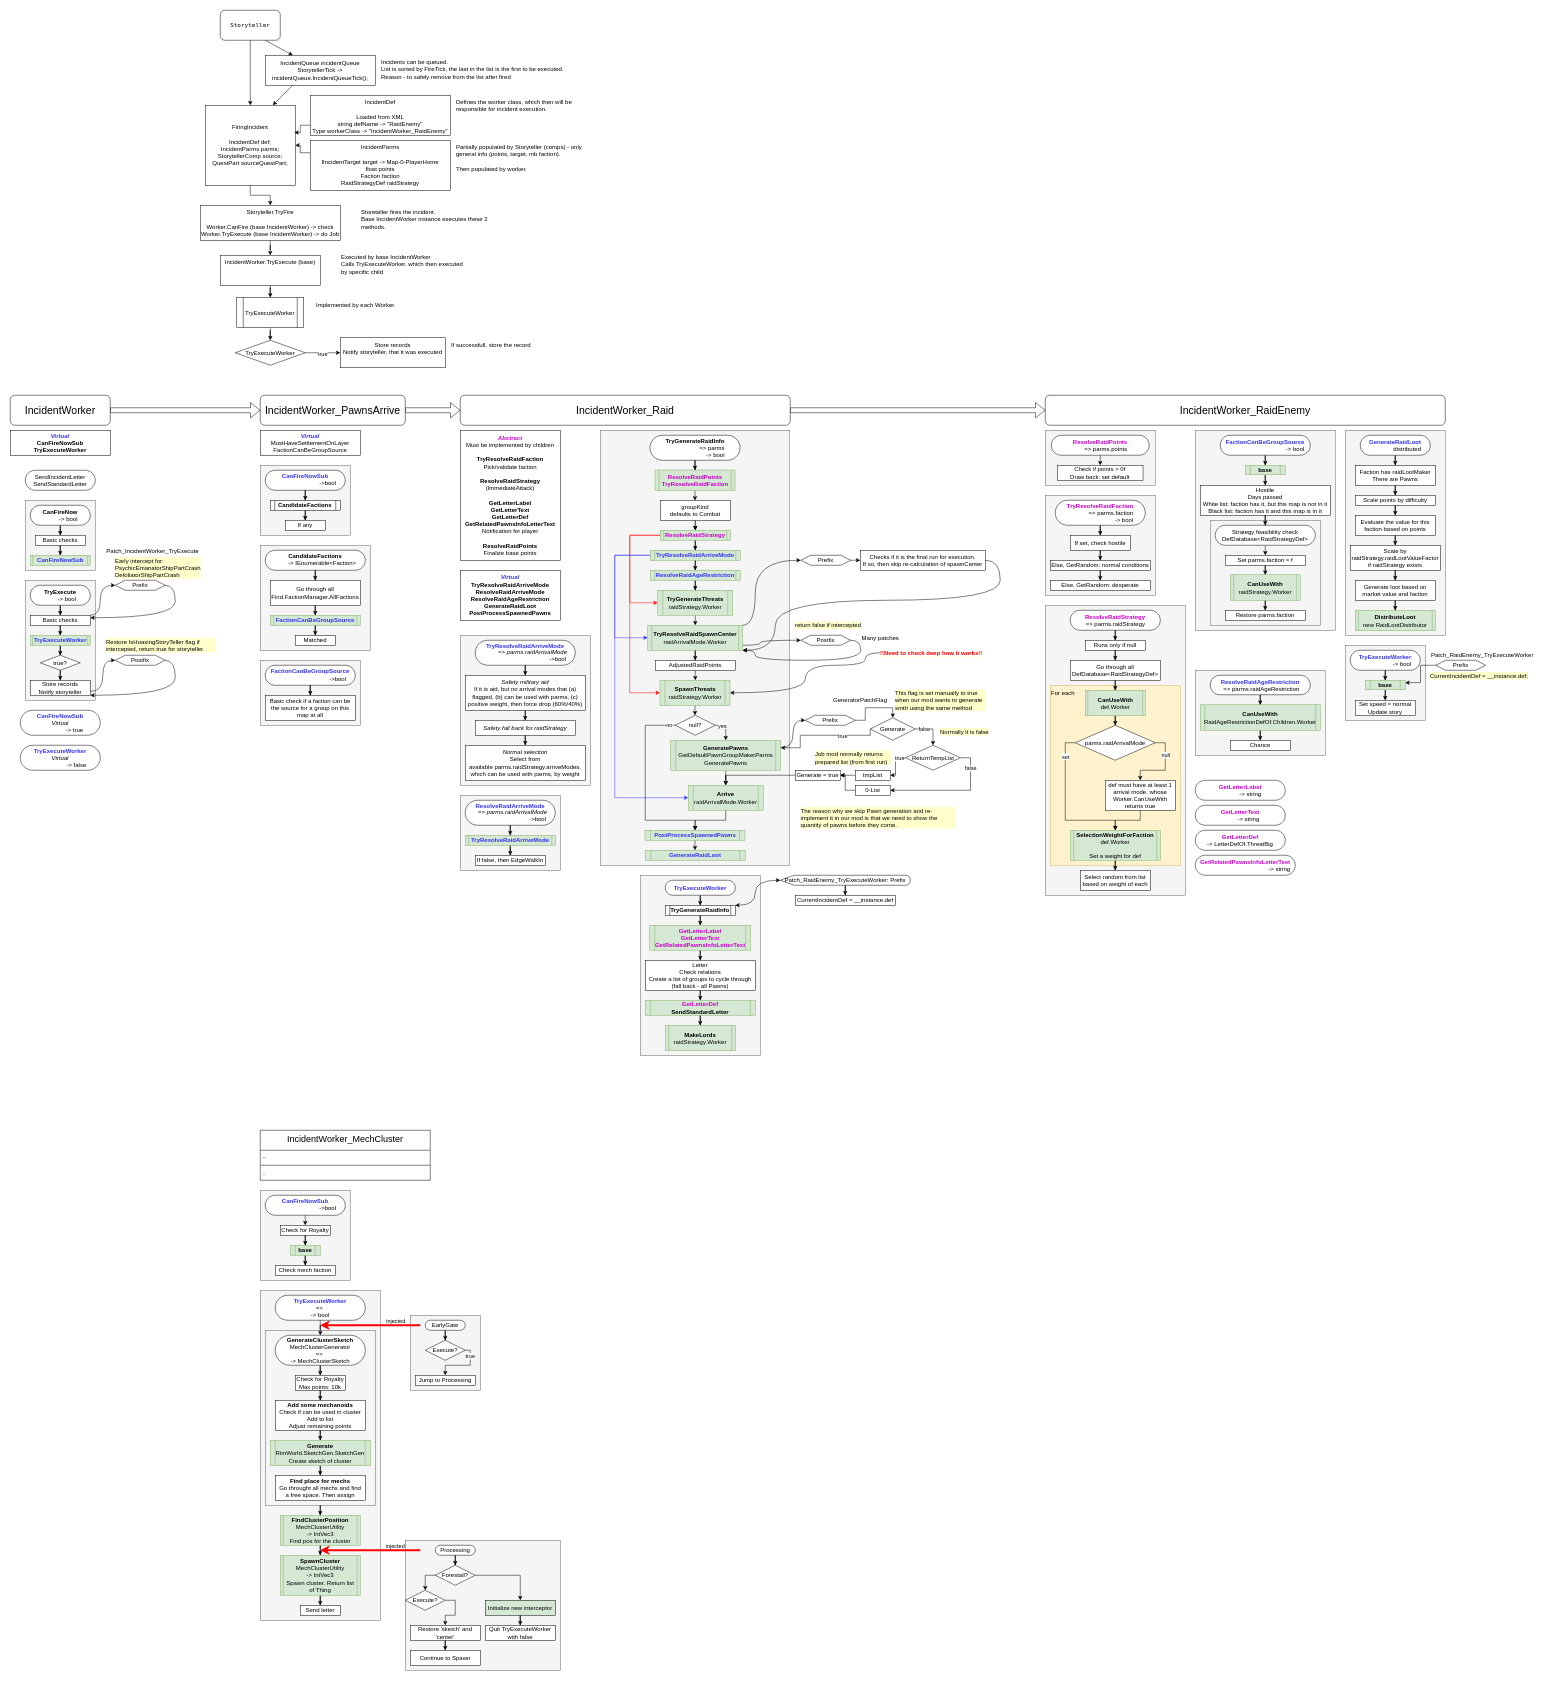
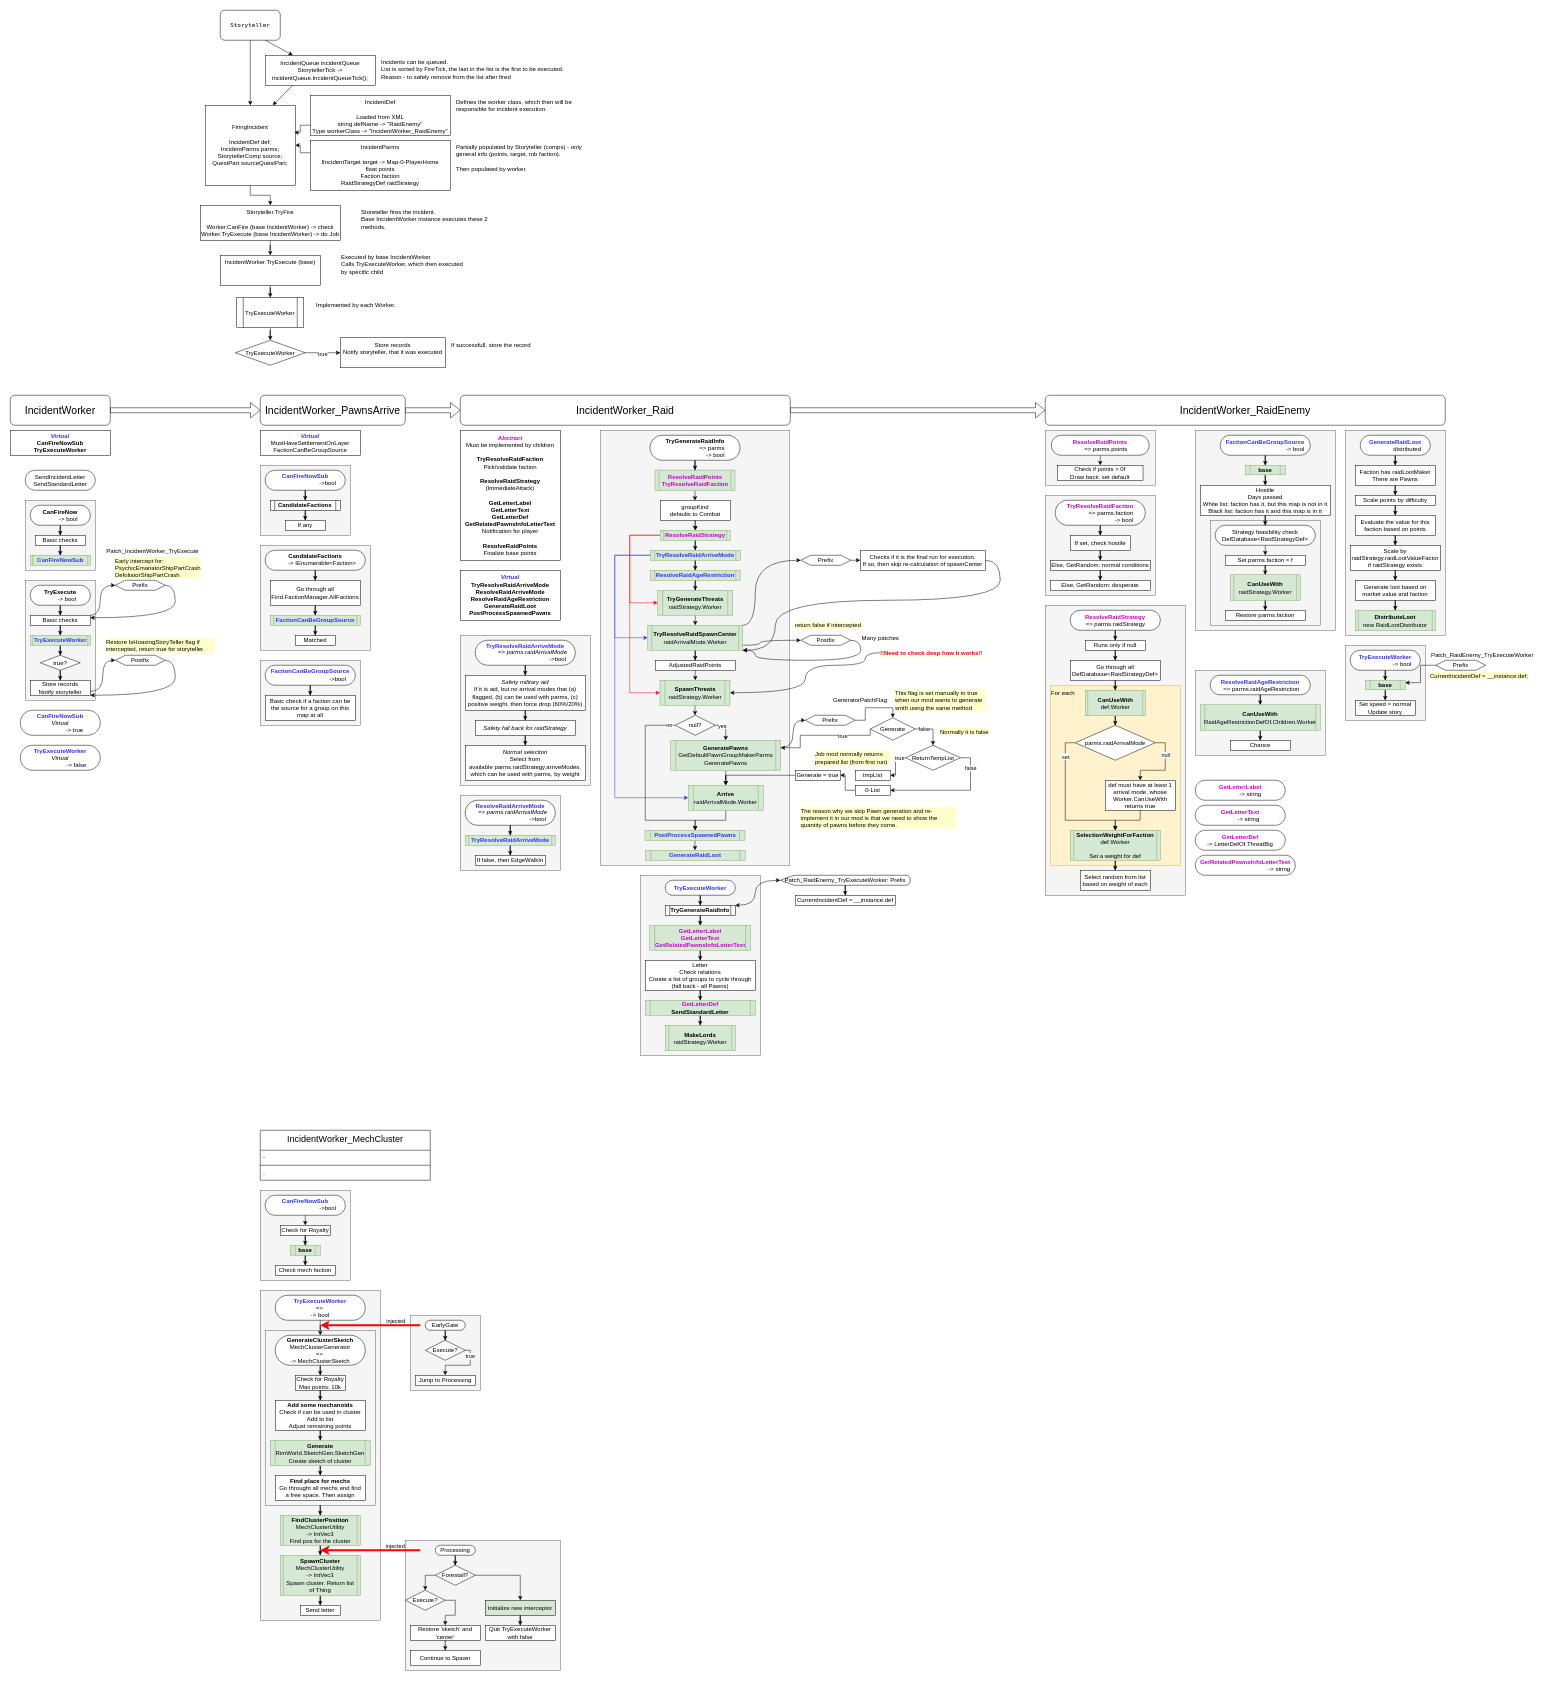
(525, 693) -> (525, 693)
(851, 775) -> none
(445, 1647) -> (445, 1647)
